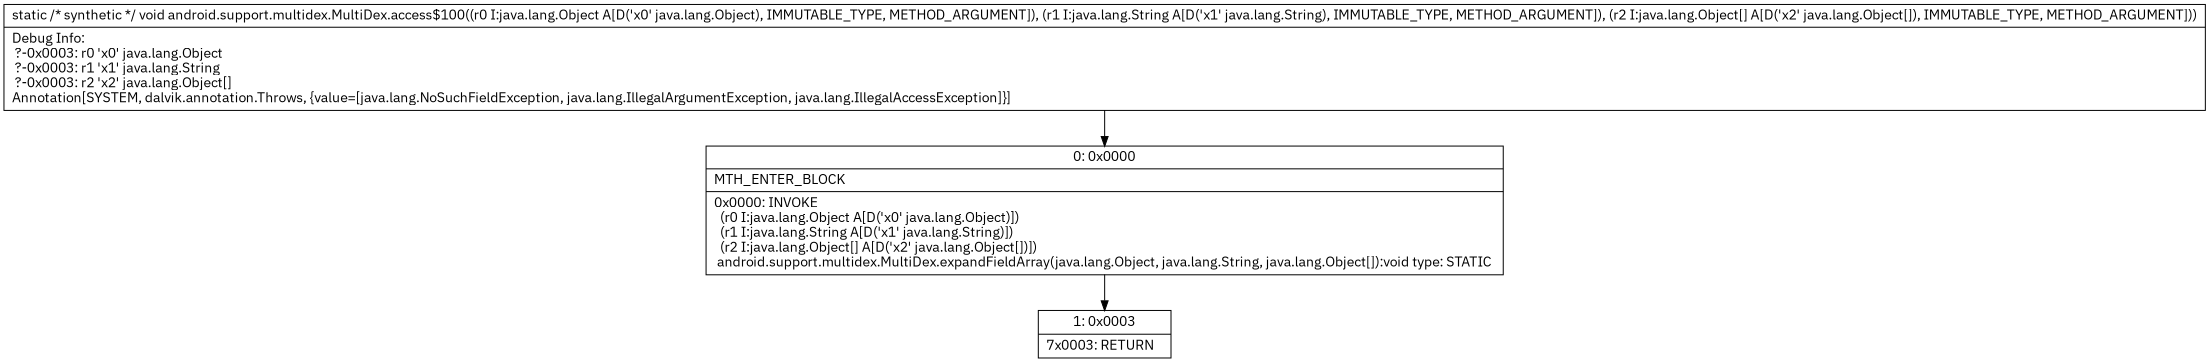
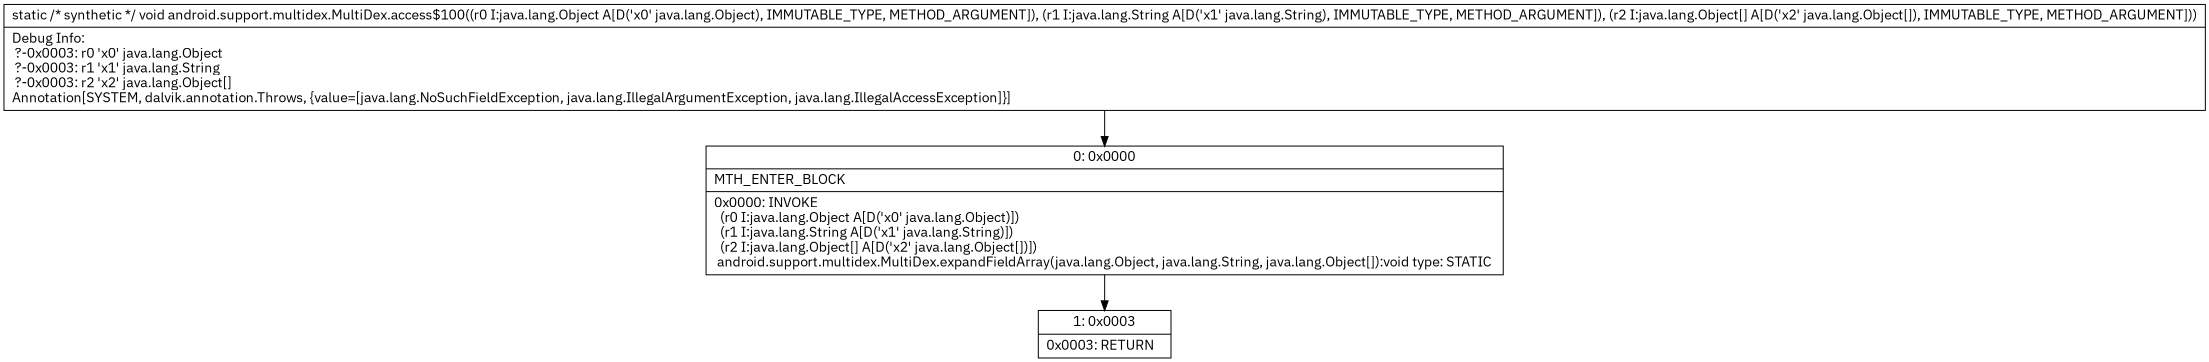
(1105, 346) -> (1105, 346)
